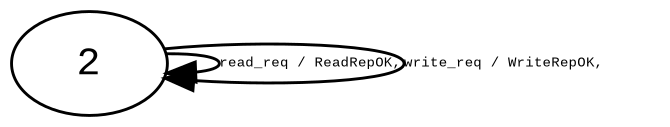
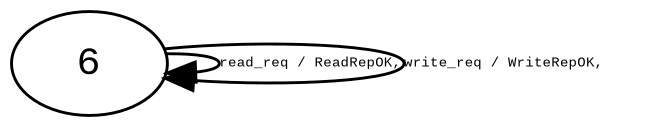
(89, 63) -> (89, 63)
